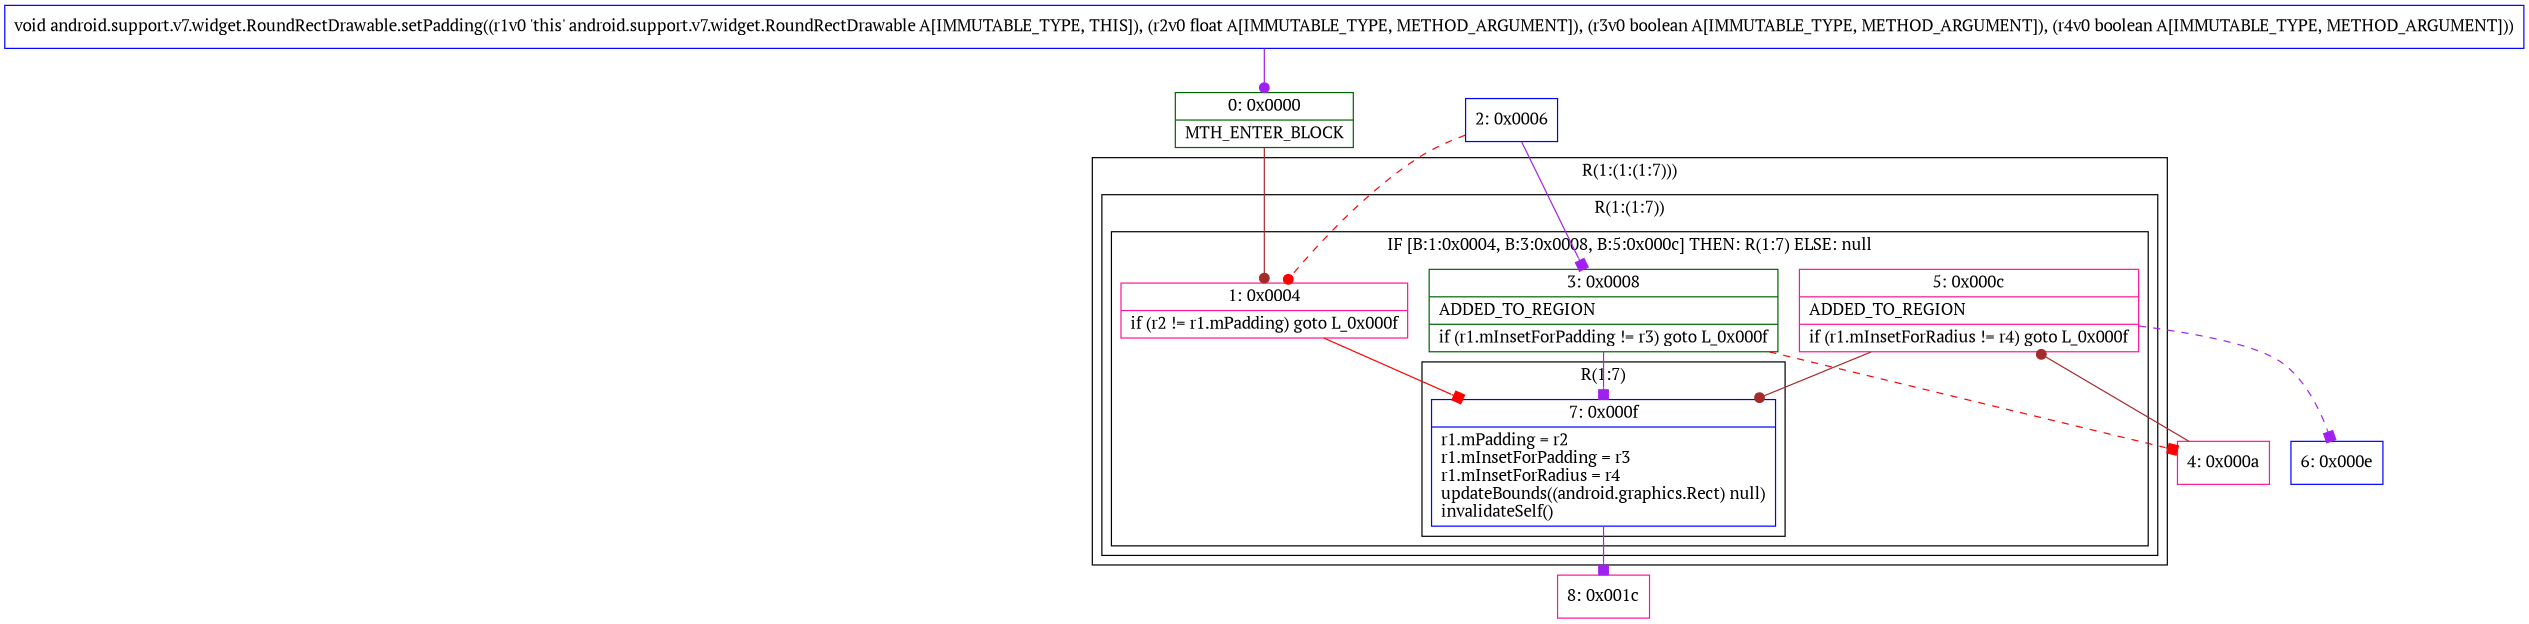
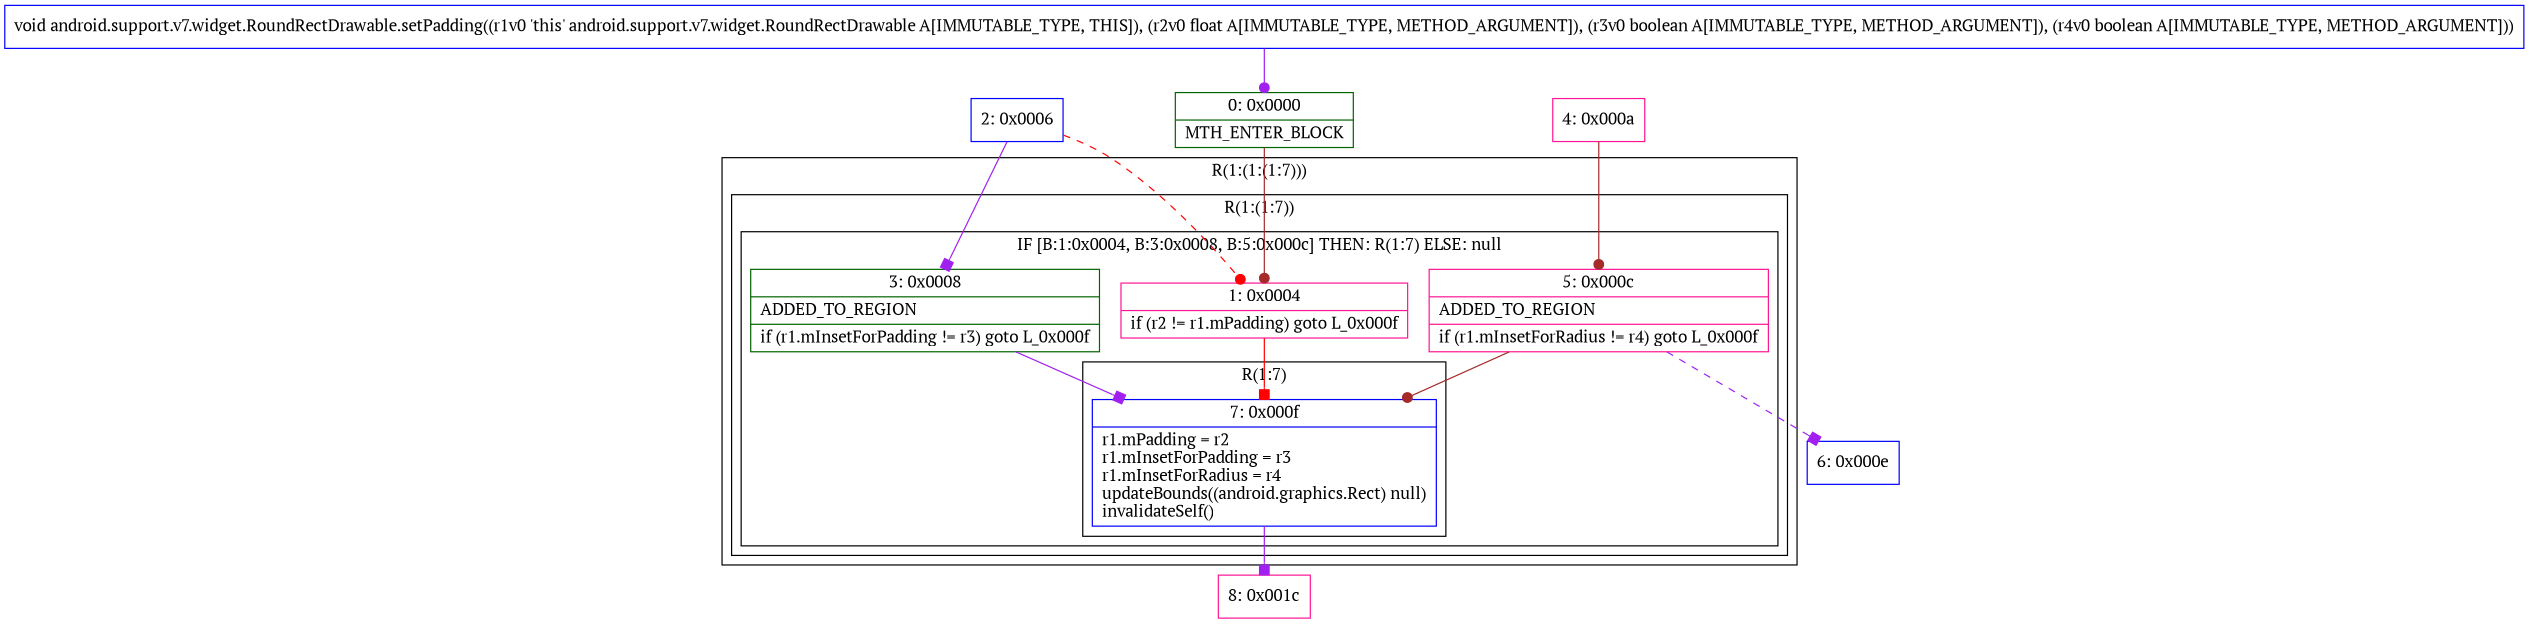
(1967, 400) -> none
